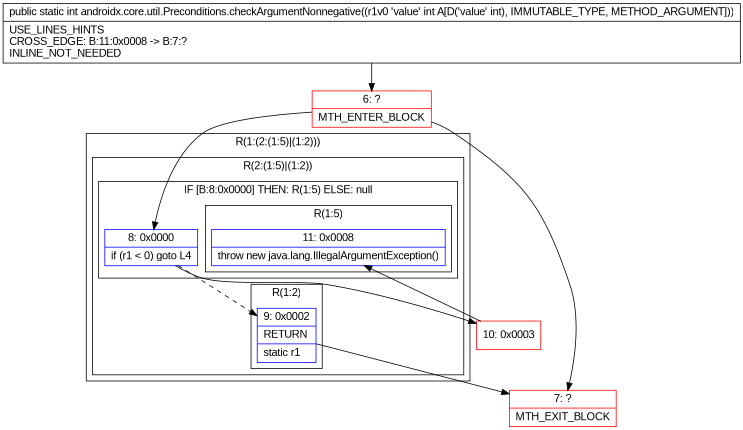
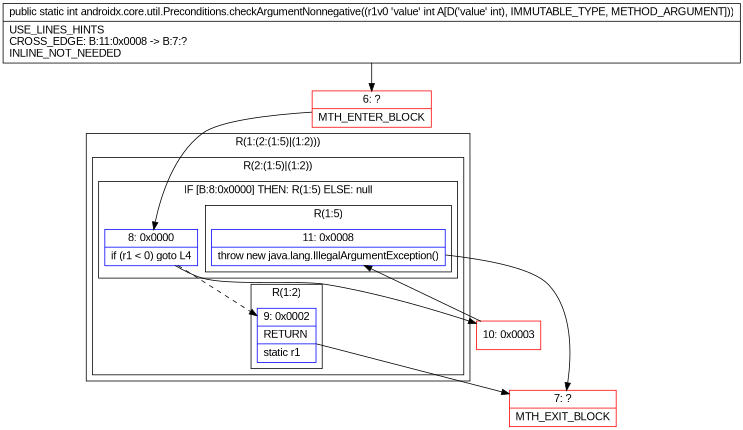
(547, 228) -> (546, 283)
